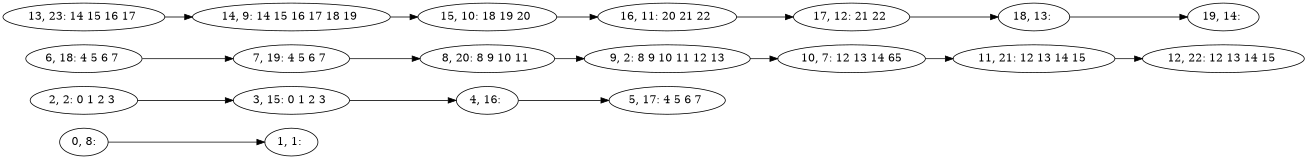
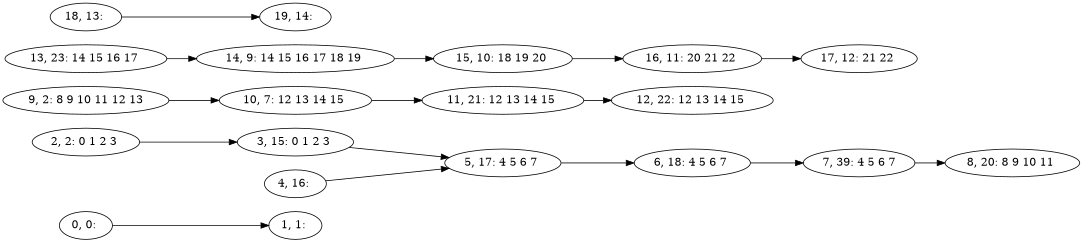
(950, 17) -> none
(291, 59) -> (859, 163)
(566, 59) -> none
(852, 59) -> (295, 100)
(399, 100) -> (395, 152)
(84, 142) -> (86, 225)
none -> (594, 163)
